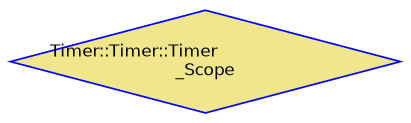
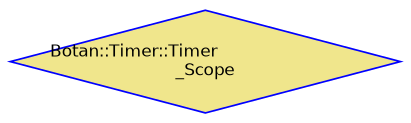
(205, 62) -> (205, 62)
